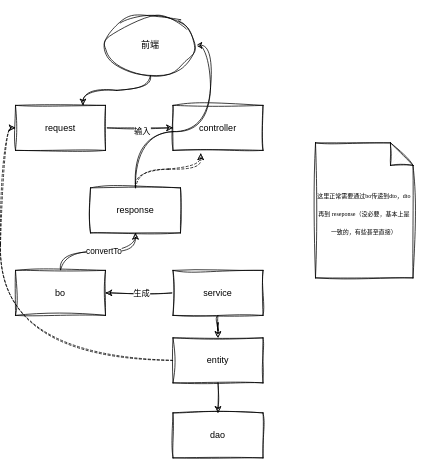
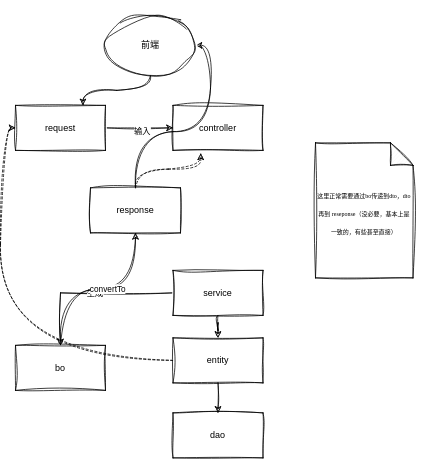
(60, 293) -> (60, 368)
